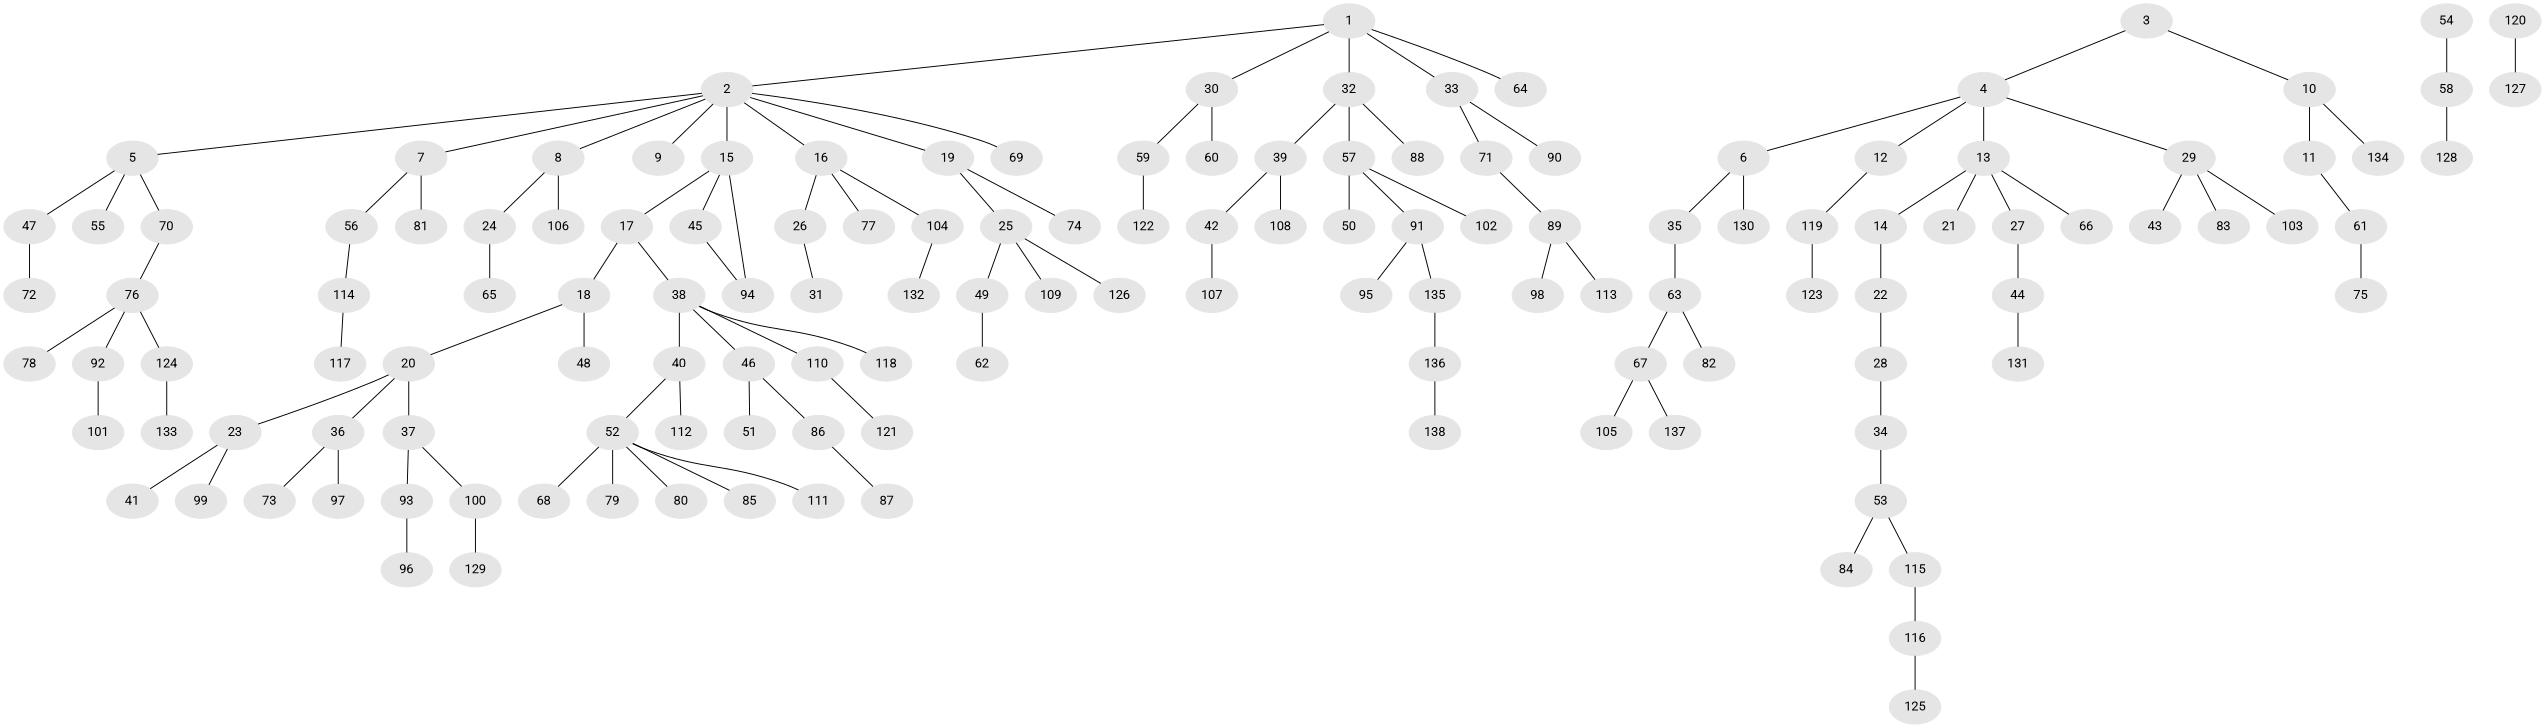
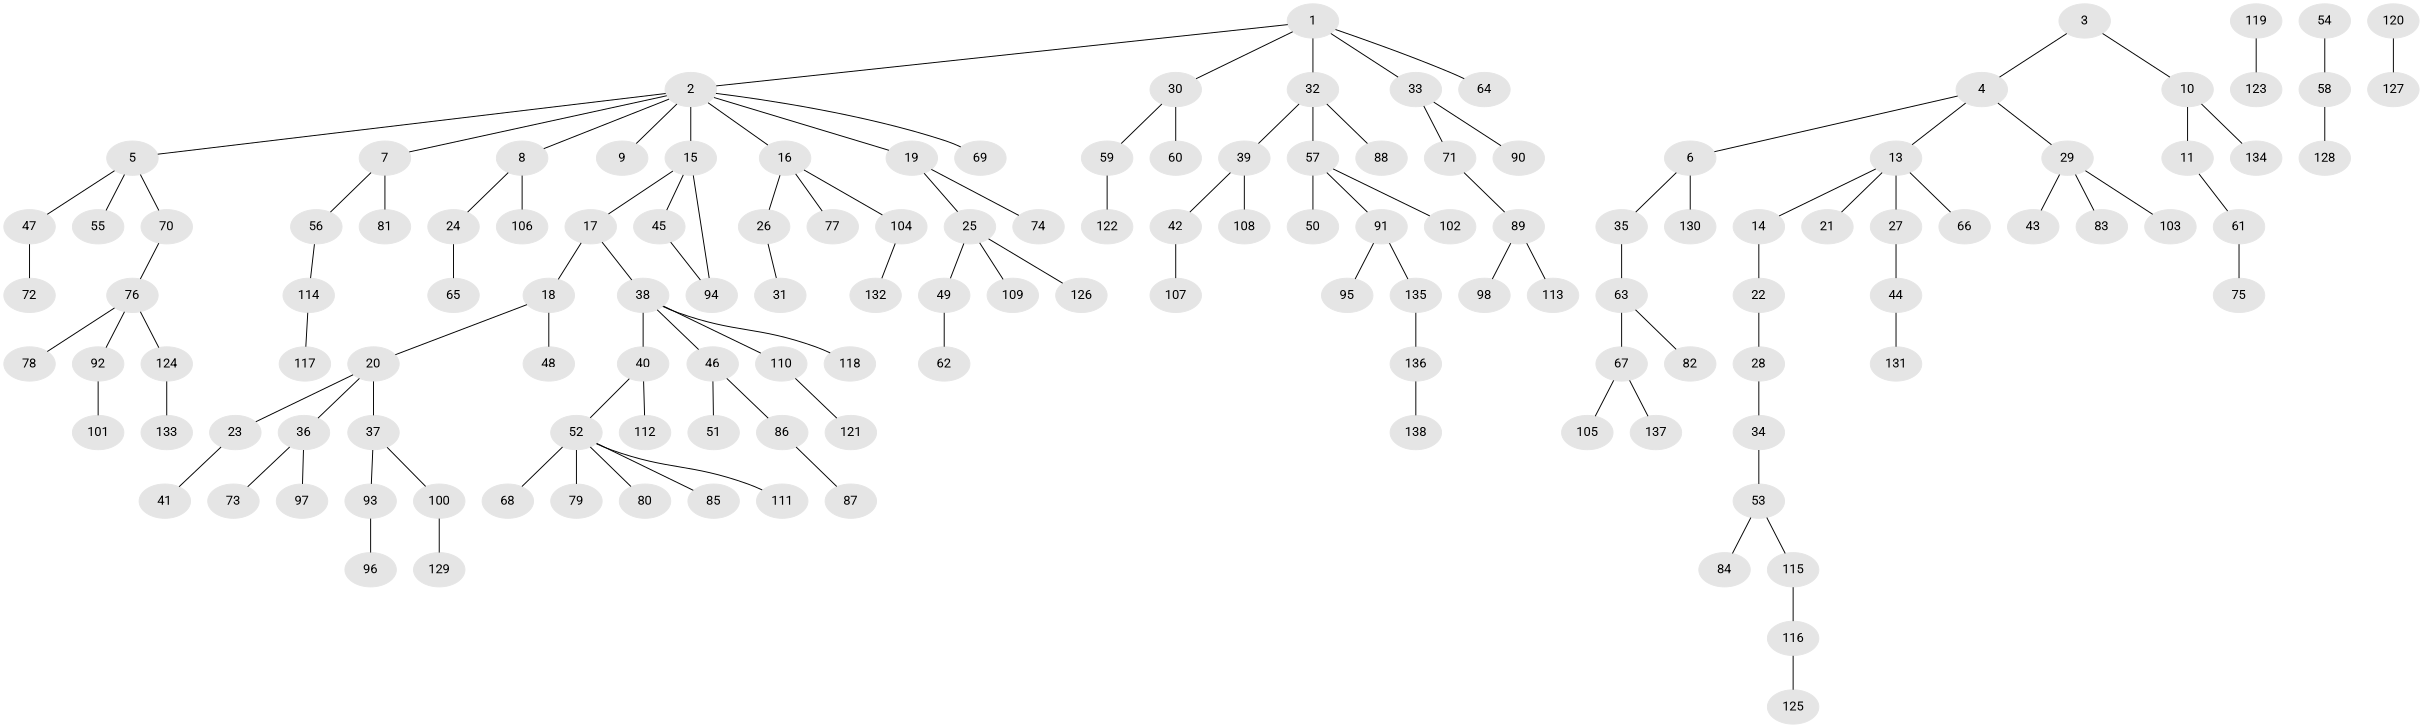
(1881, 158) -> none
(201, 501) -> none
